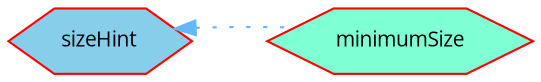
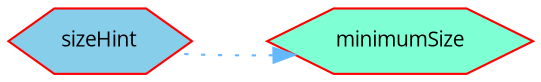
(245, 27) -> (224, 55)
